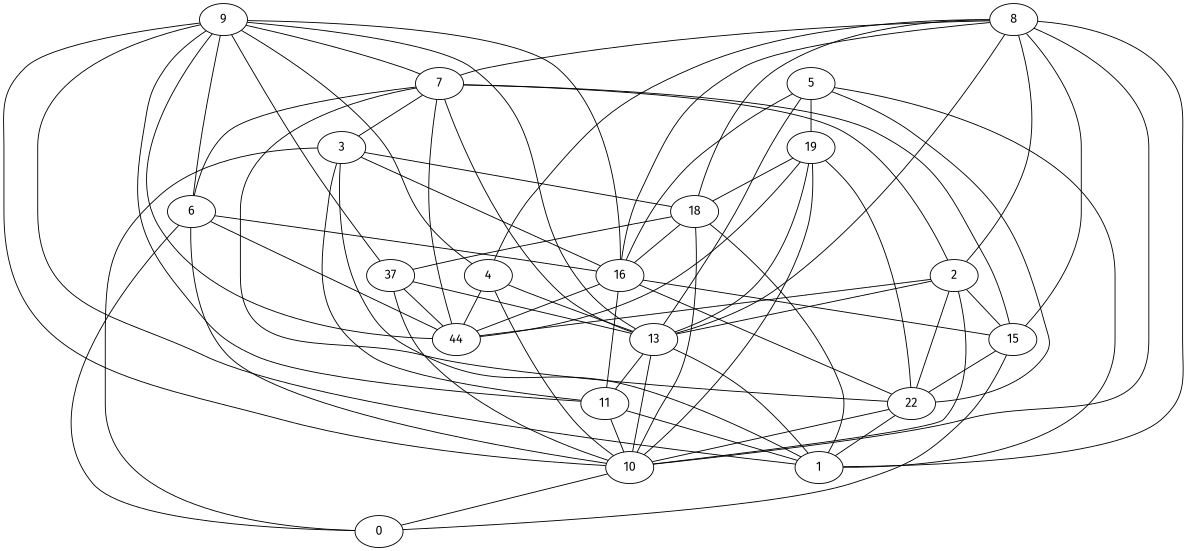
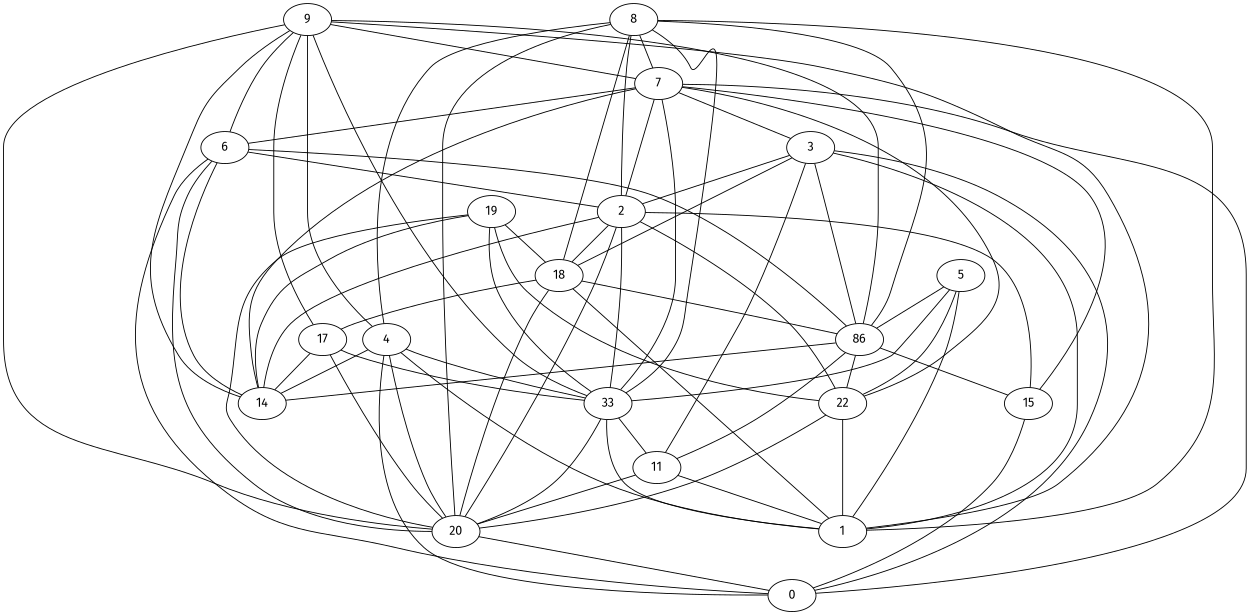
(811, 116) -> none
none -> (423, 180)
none -> (716, 180)
(1081, 180) -> none
none -> (590, 244)
(391, 276) -> (323, 340)
(620, 276) -> (860, 340)
none -> (1246, 286)
(227, 340) -> none
(456, 340) -> (262, 404)
(654, 340) -> (608, 404)
(957, 375) -> none
(630, 468) -> (456, 532)
none -> (594, 478)
none -> (492, 575)
